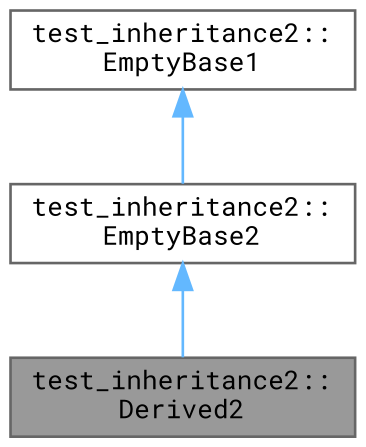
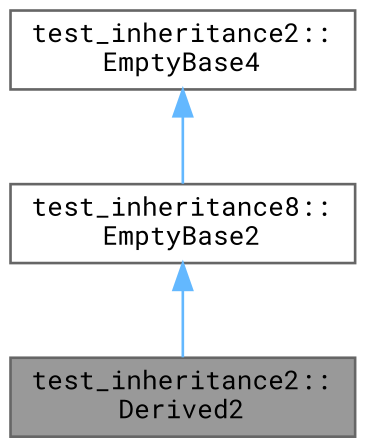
(183, 50) -> (183, 50)
(183, 224) -> (183, 224)
